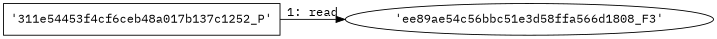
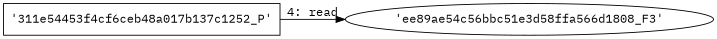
(313, 13) -> (313, 13)
